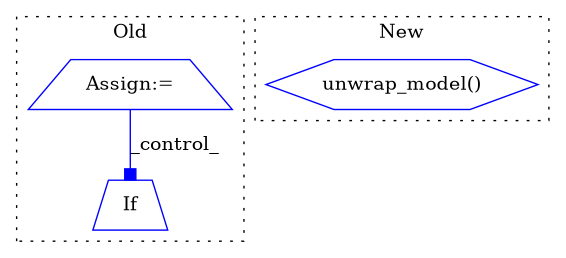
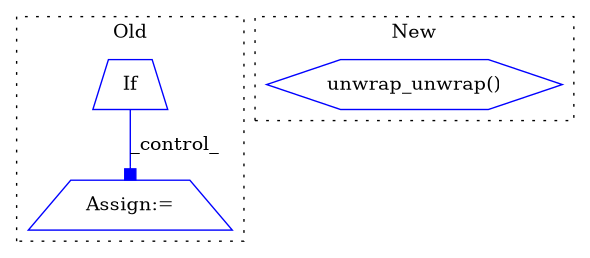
(402, 85) -> (414, 85)
(130, 138) -> (130, 138)
